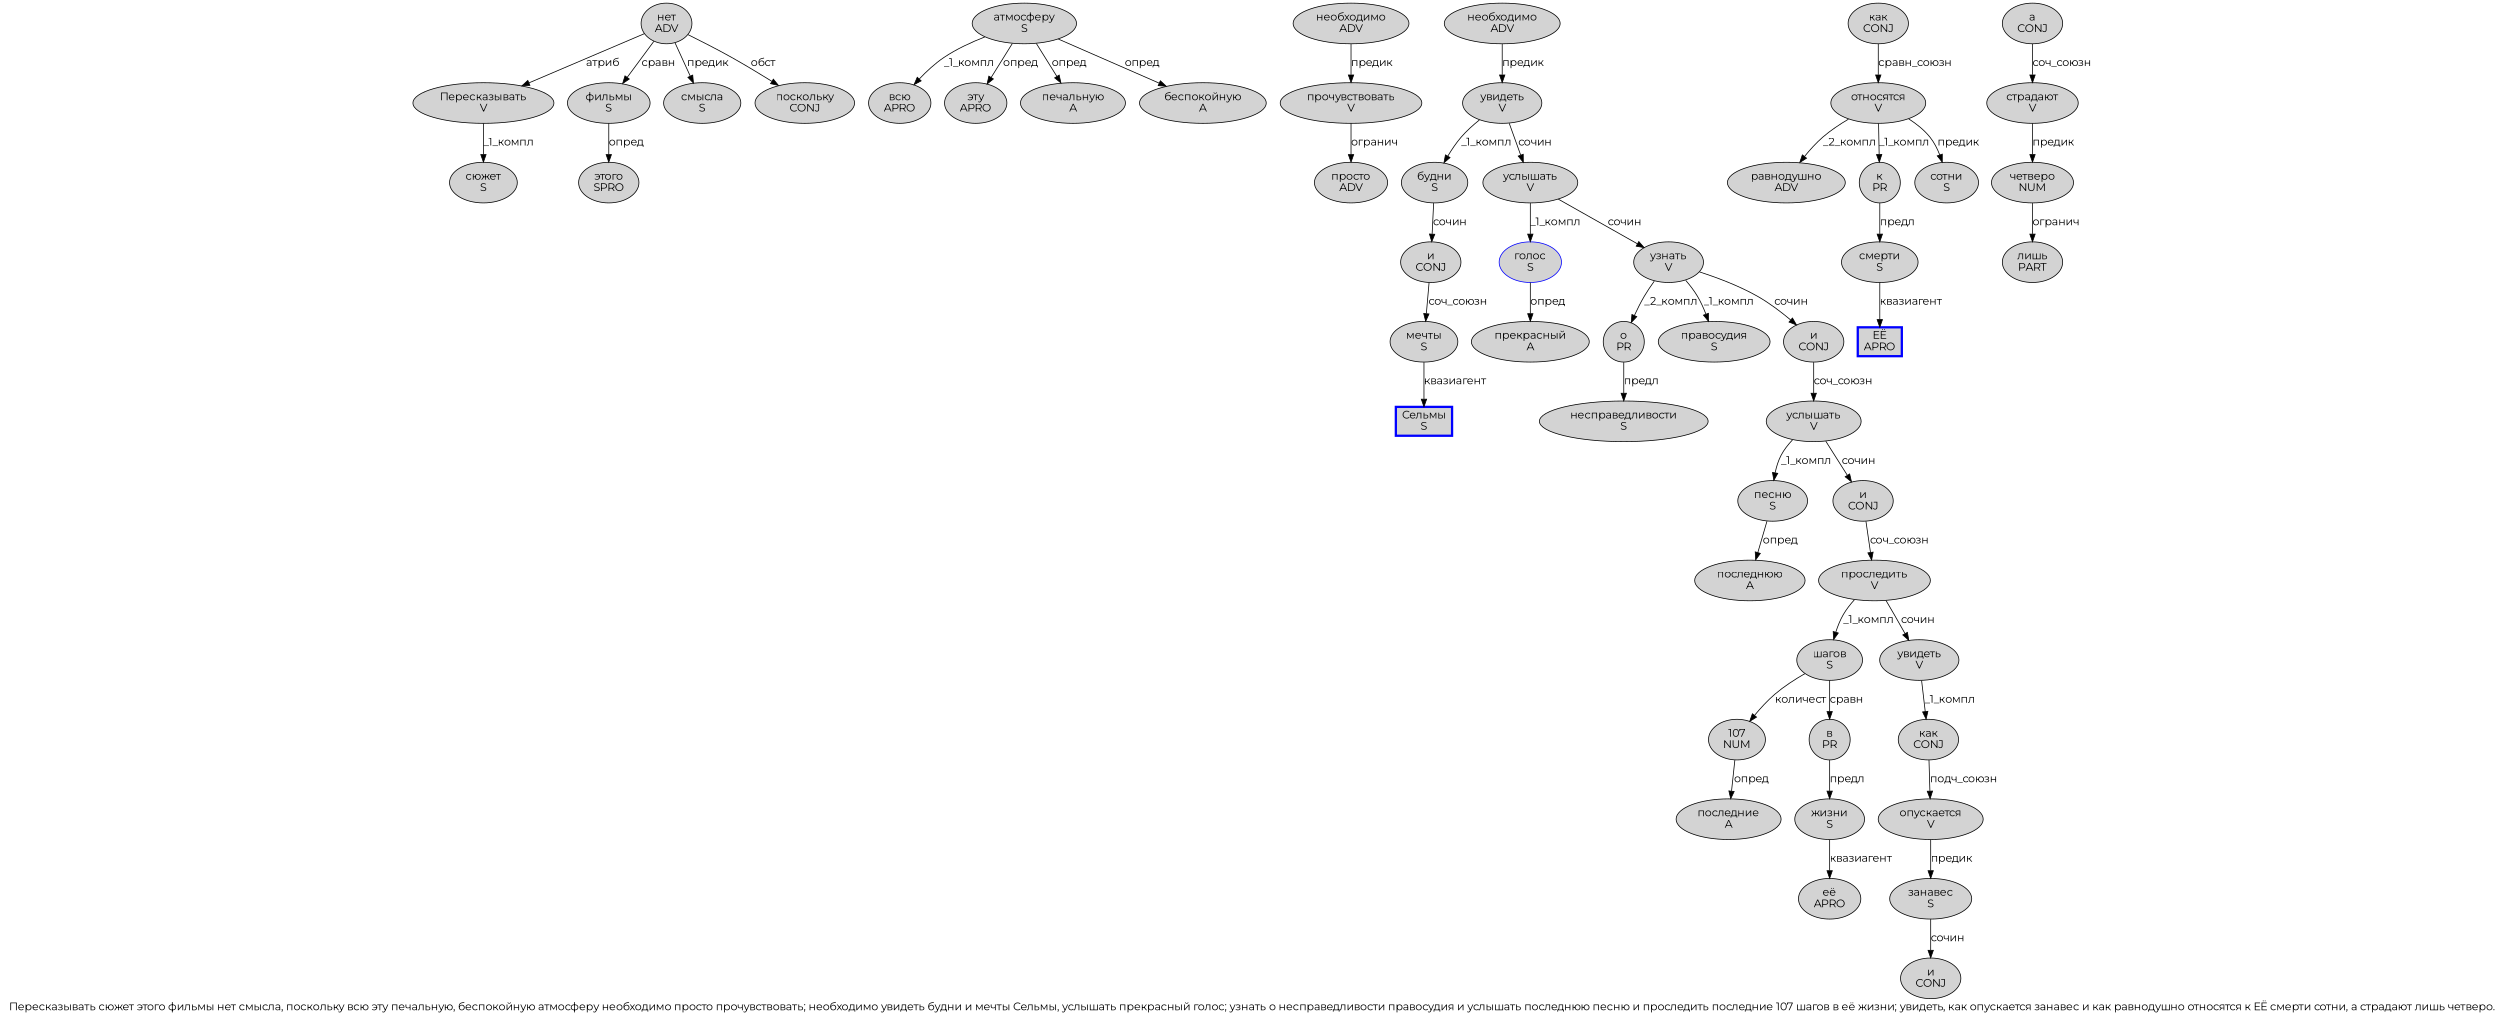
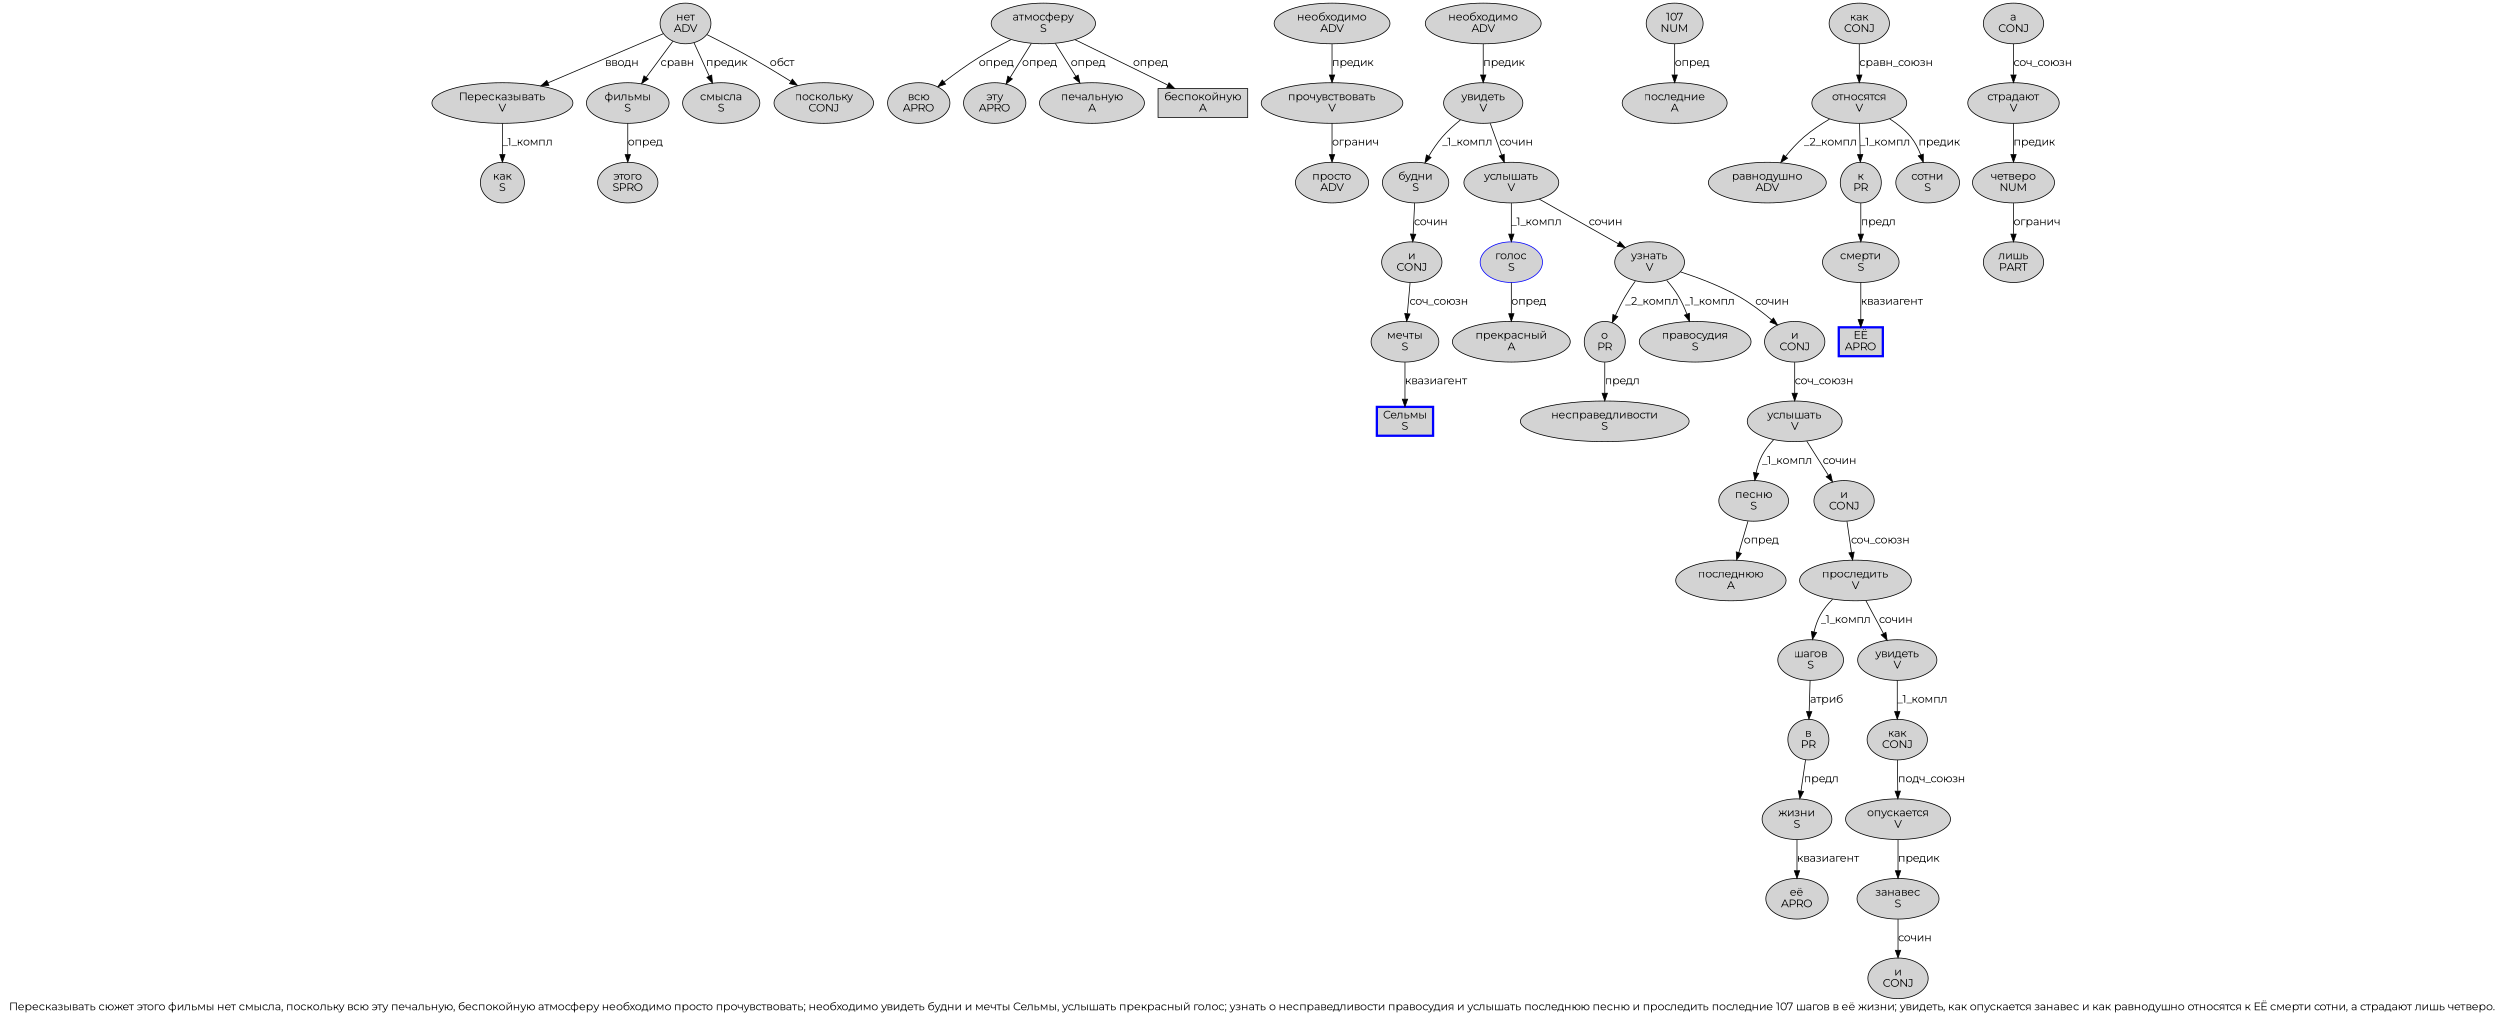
(603, 63) -> (622, 63)
(969, 63) -> (996, 63)
(1203, 103) -> (1203, 103)
(483, 183) -> (502, 183)
(1778, 692) -> none
(1847, 700) -> (1827, 700)
